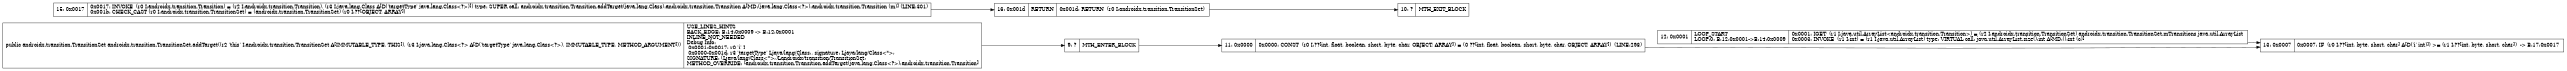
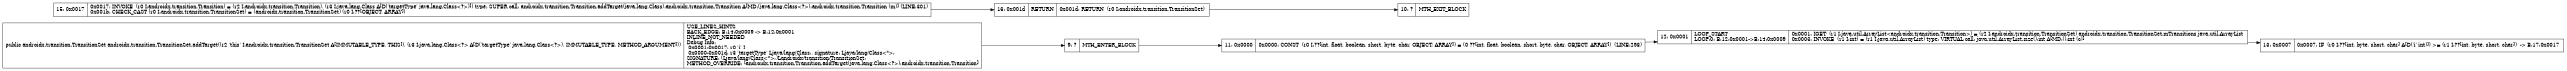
(1951, 48) -> (1650, 42)
